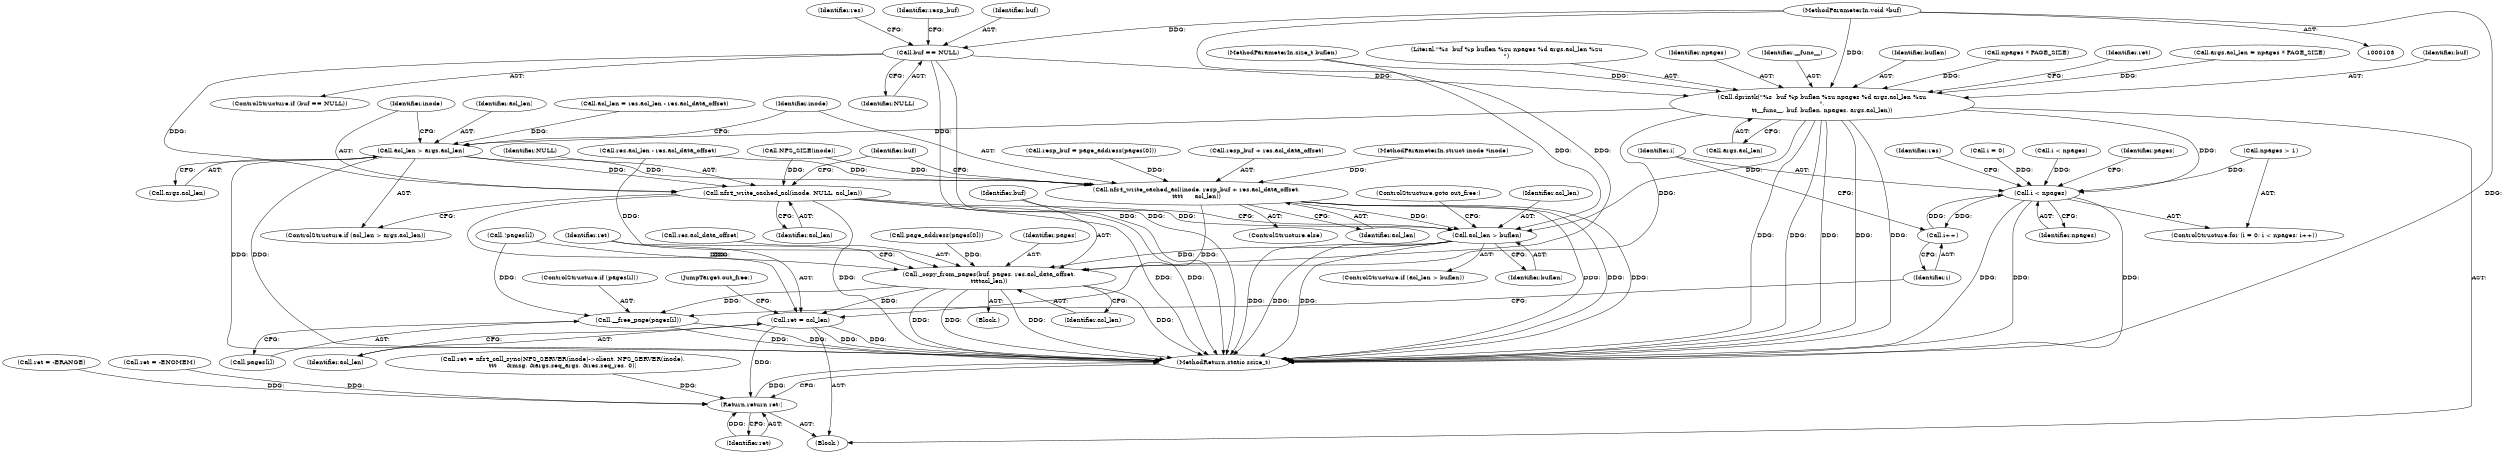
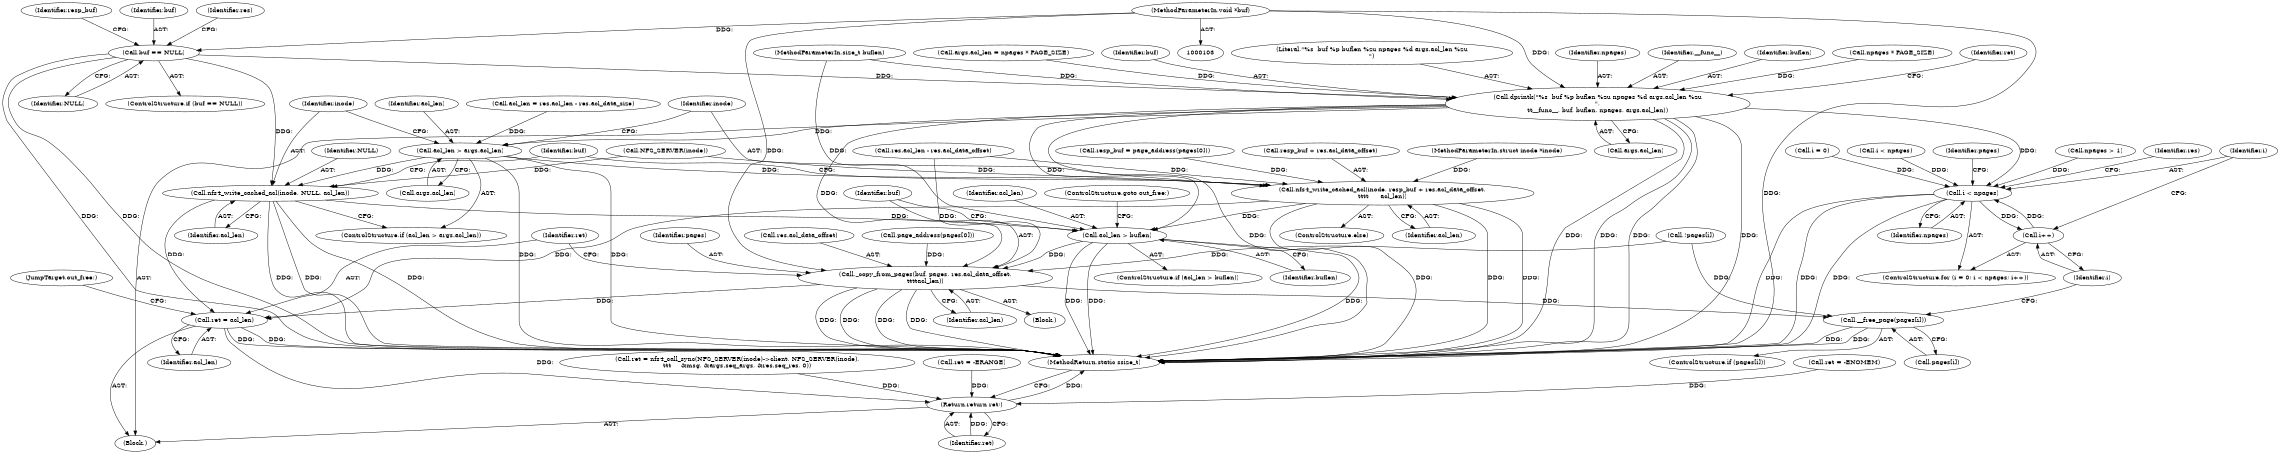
(655, 104) -> (563, 104)
(799, 151) -> (666, 151)
(2258, 191) -> (2000, 255)
(612, 298) -> (1825, 350)
